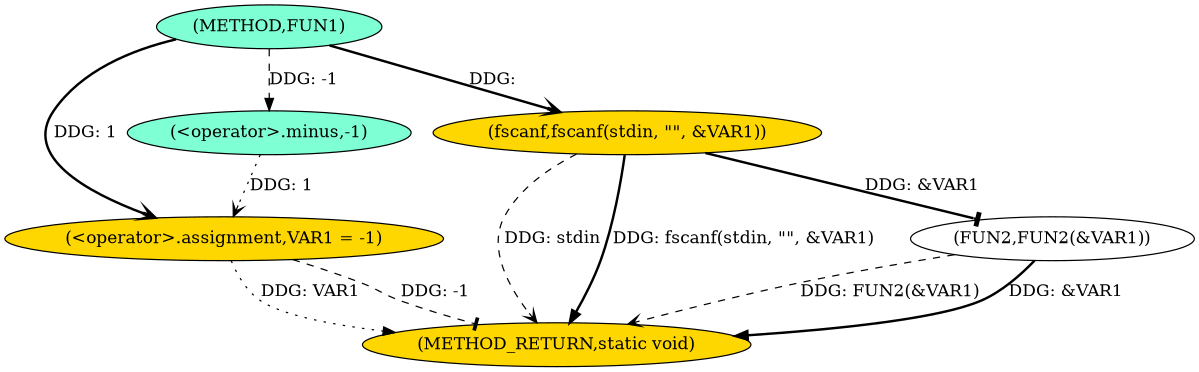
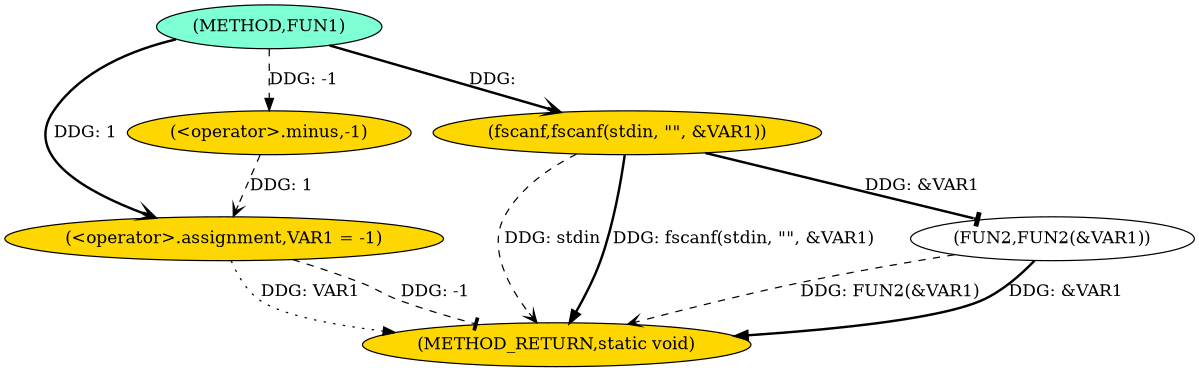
(269, 133) -> (269, 133)
(249, 180) -> (249, 180)
